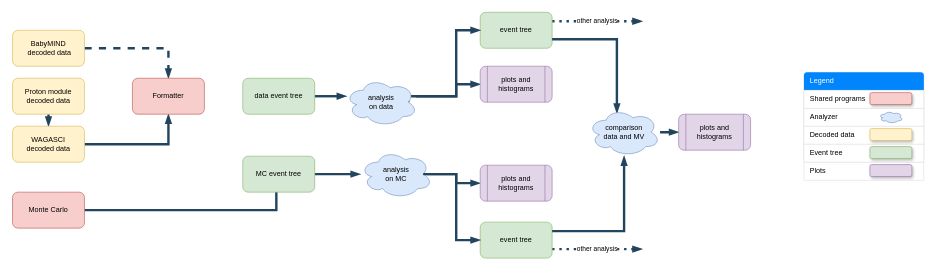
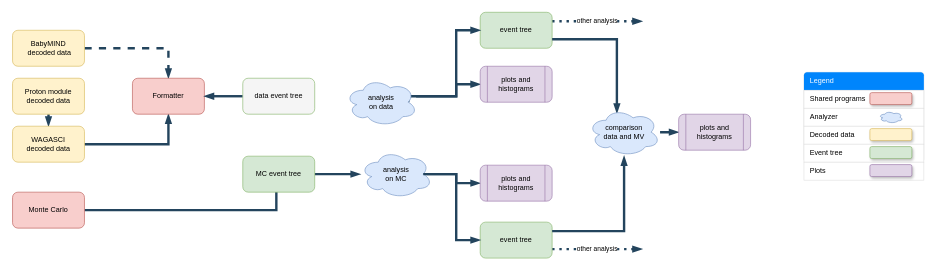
(279, 96) -> (279, 96)
(326, 96) -> (229, 96)
